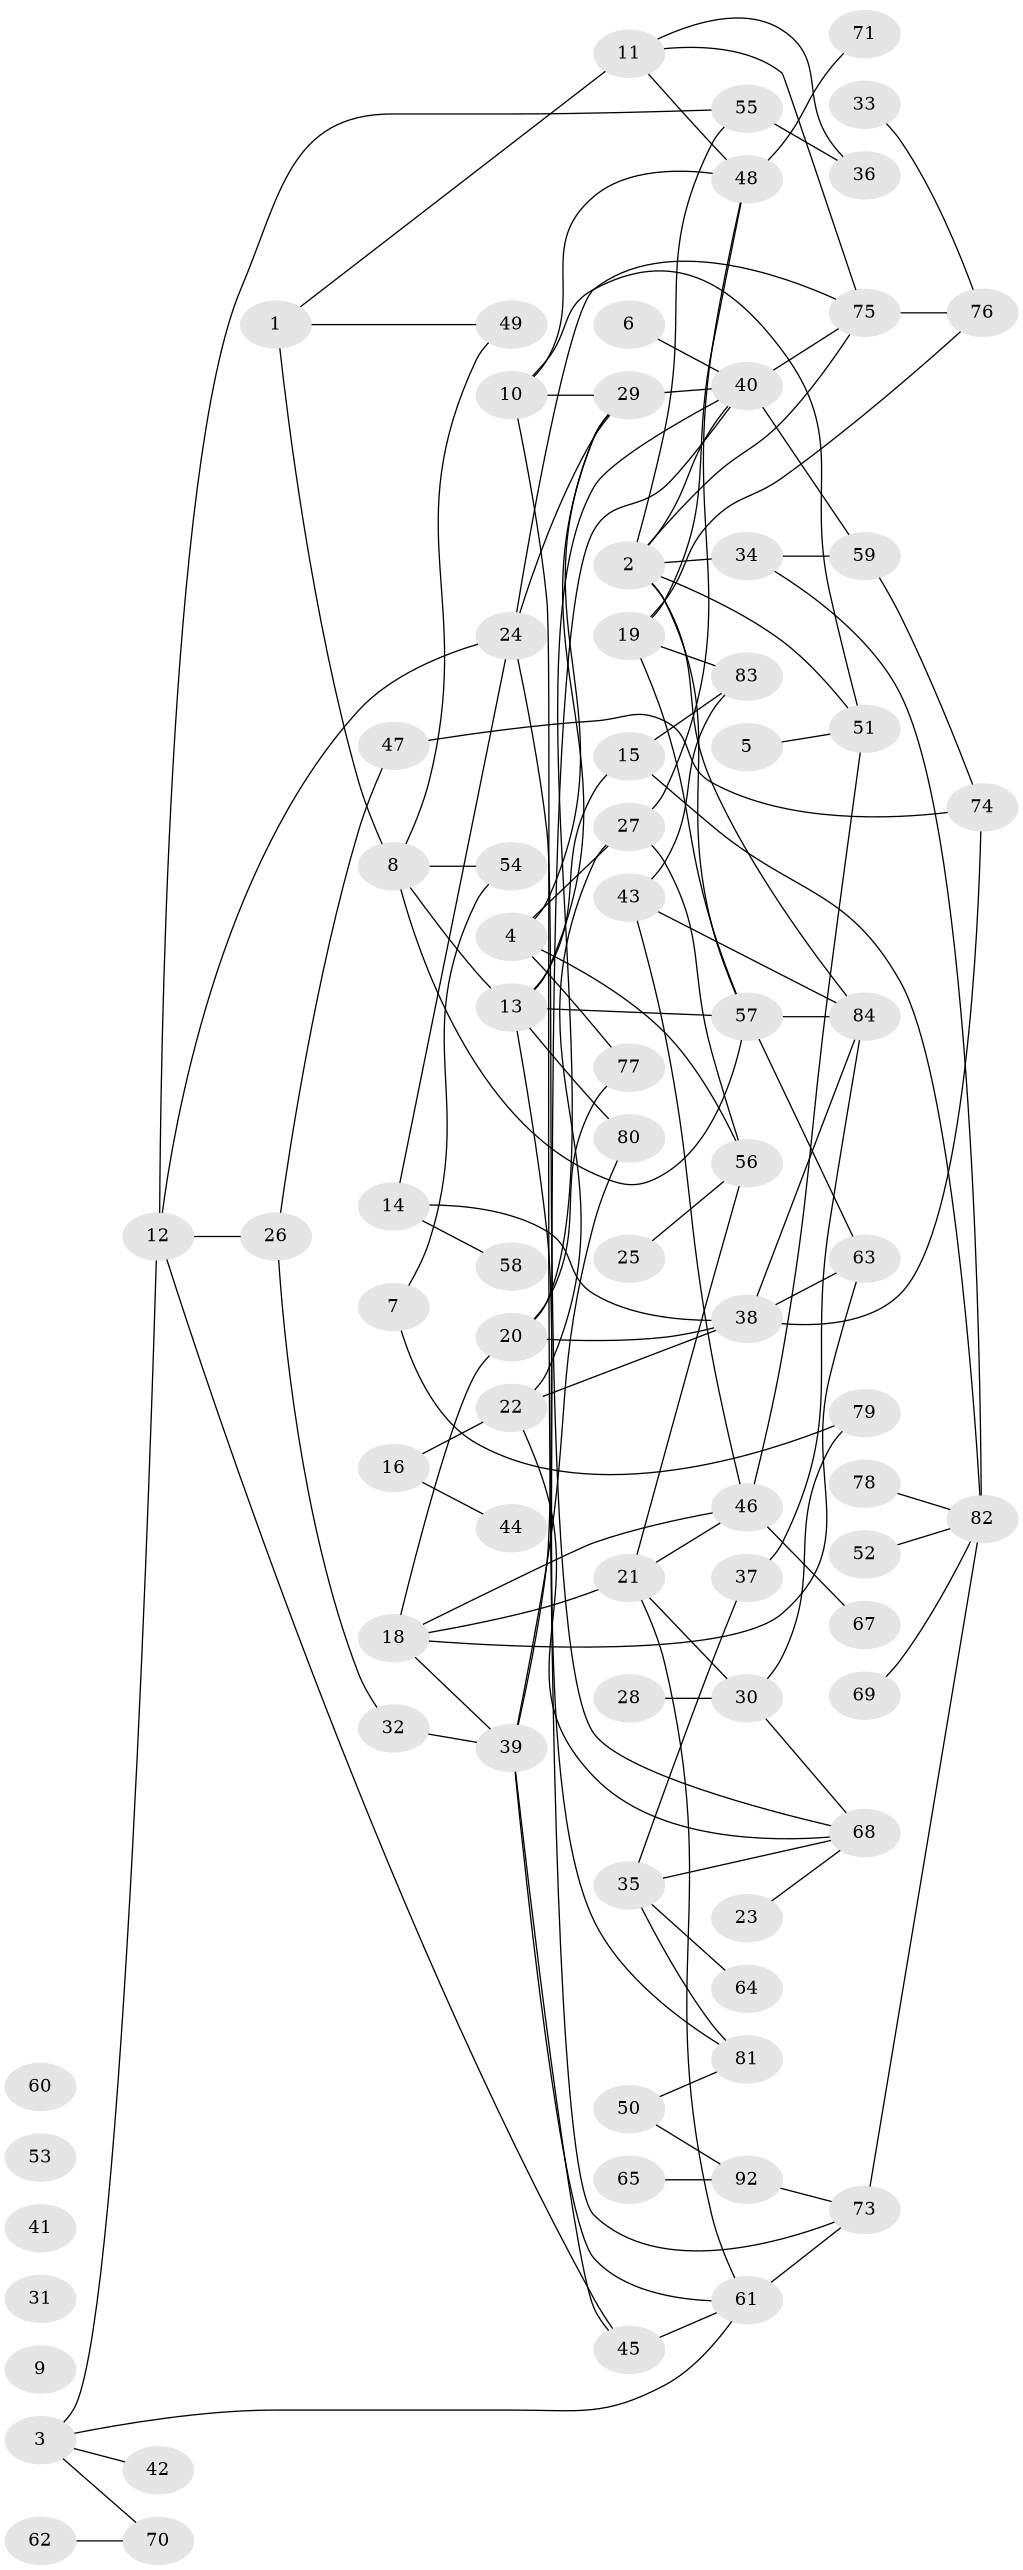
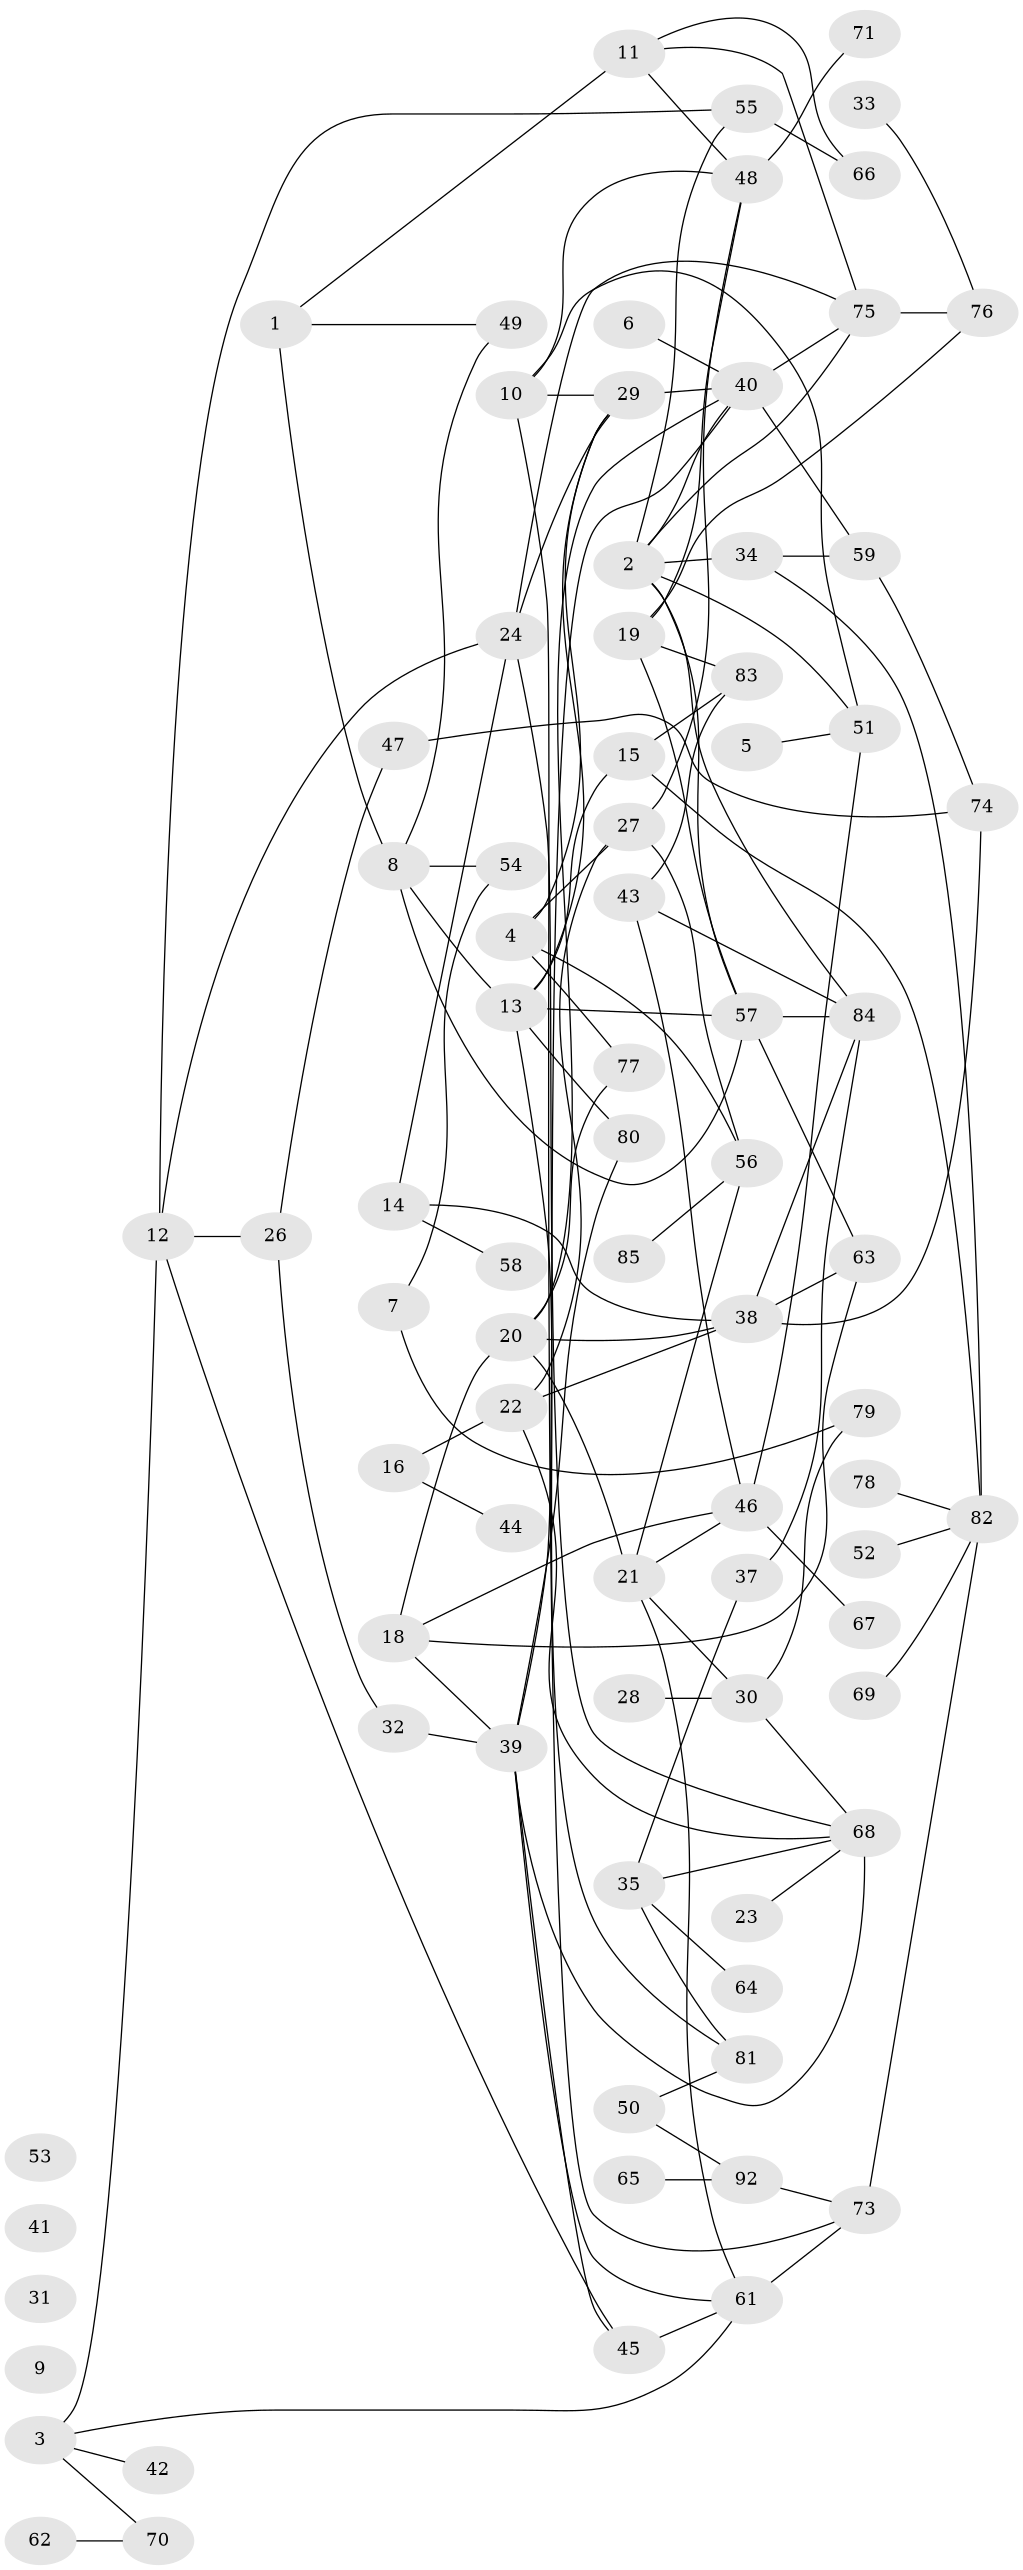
(865, 175) -> (865, 175)
(629, 1259) -> (629, 1259)
(514, 1615) -> (587, 1451)
none -> (667, 2071)
(41, 2087) -> none
